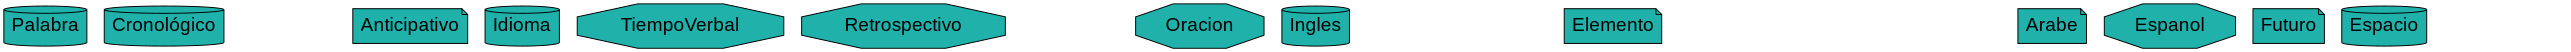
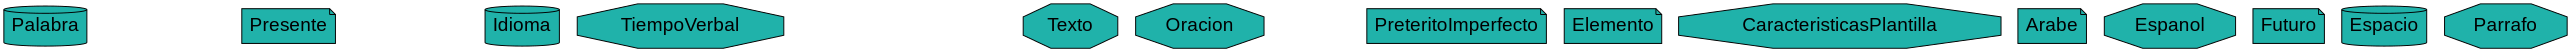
(164, 26) -> none
none -> (289, 26)
(410, 26) -> none
(904, 26) -> none
none -> (1070, 26)
(1316, 26) -> none
none -> (1457, 26)
none -> (1840, 26)
none -> (2506, 26)
